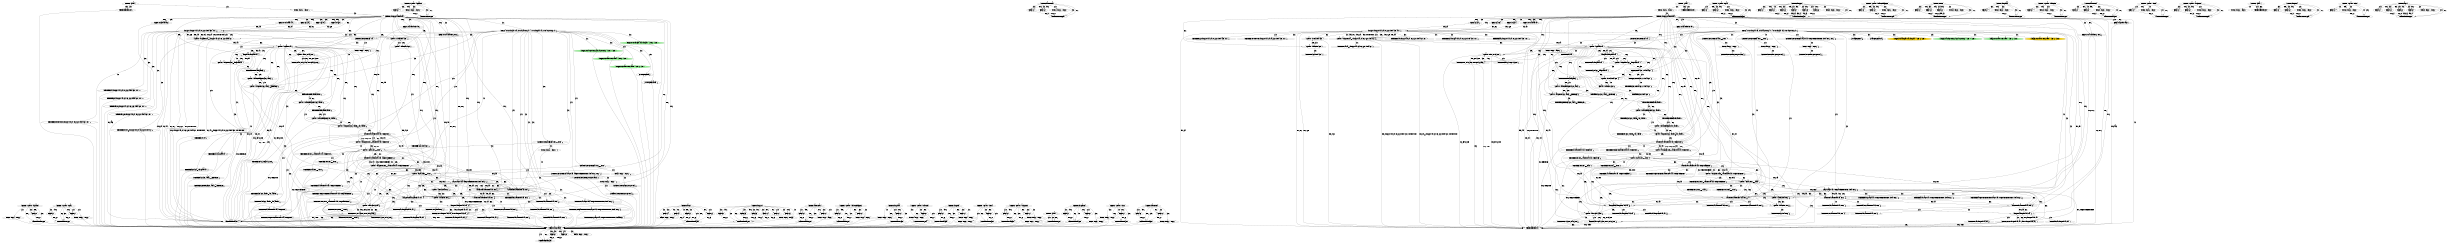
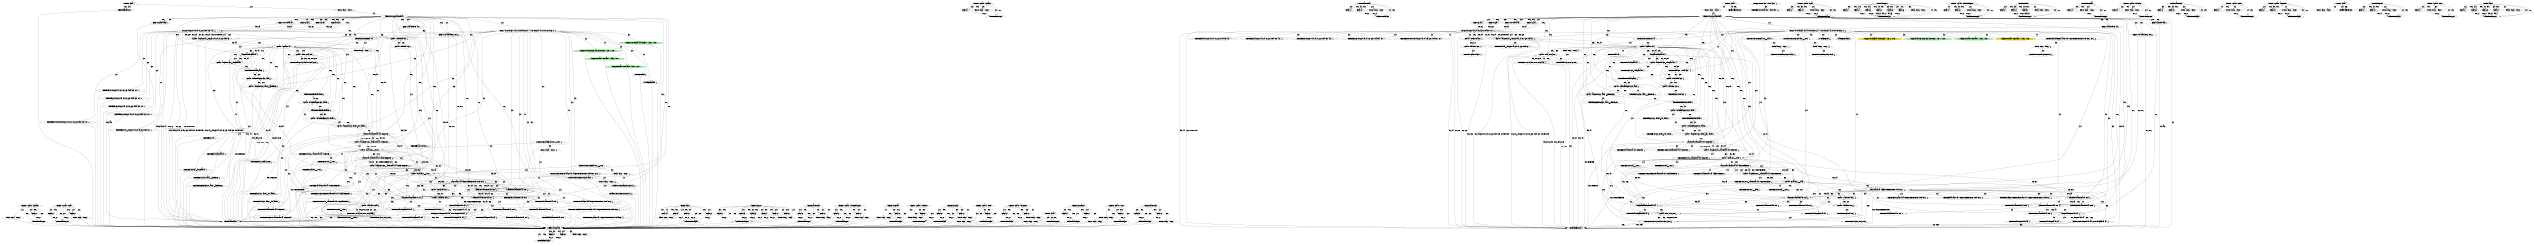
(1641, 74) -> none
